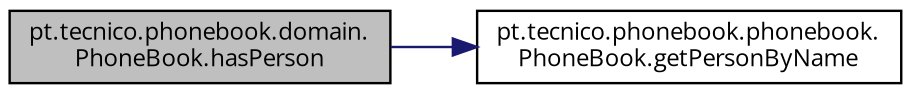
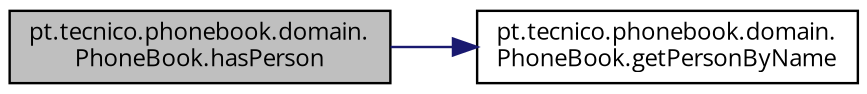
(689, 47) -> (667, 47)
